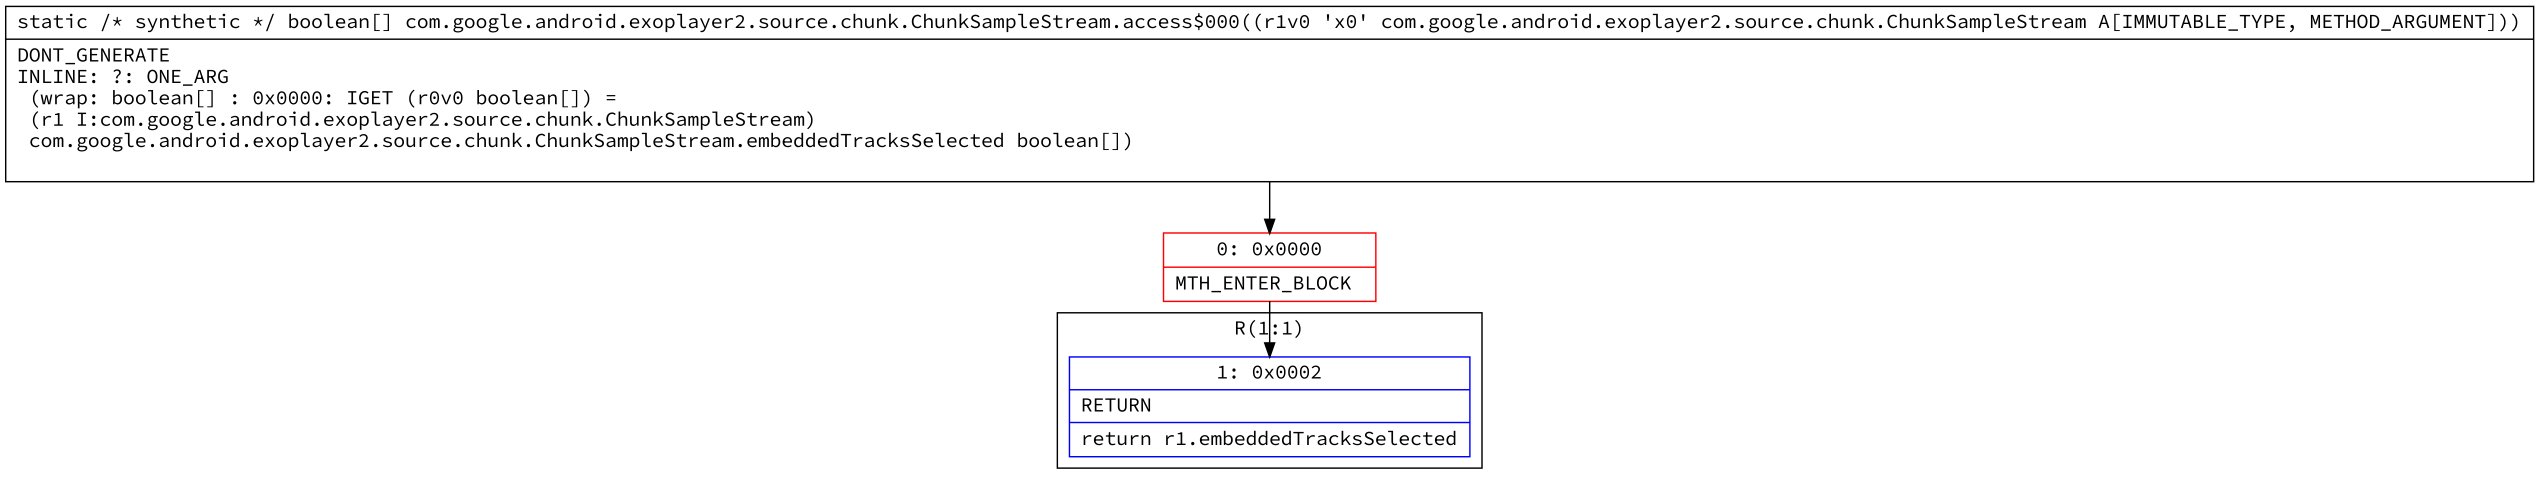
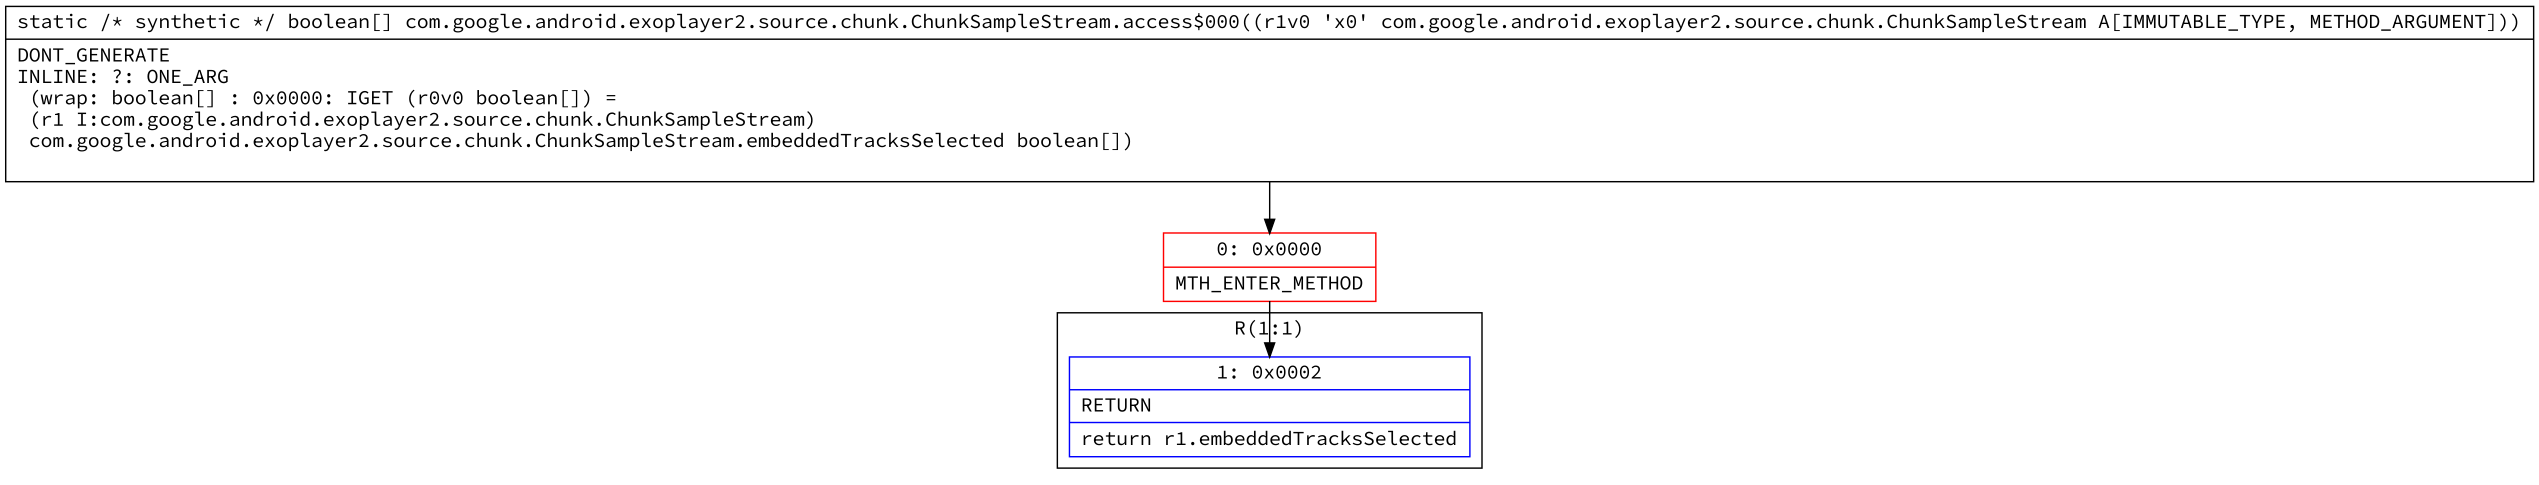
(1263, 284) -> (1270, 284)
